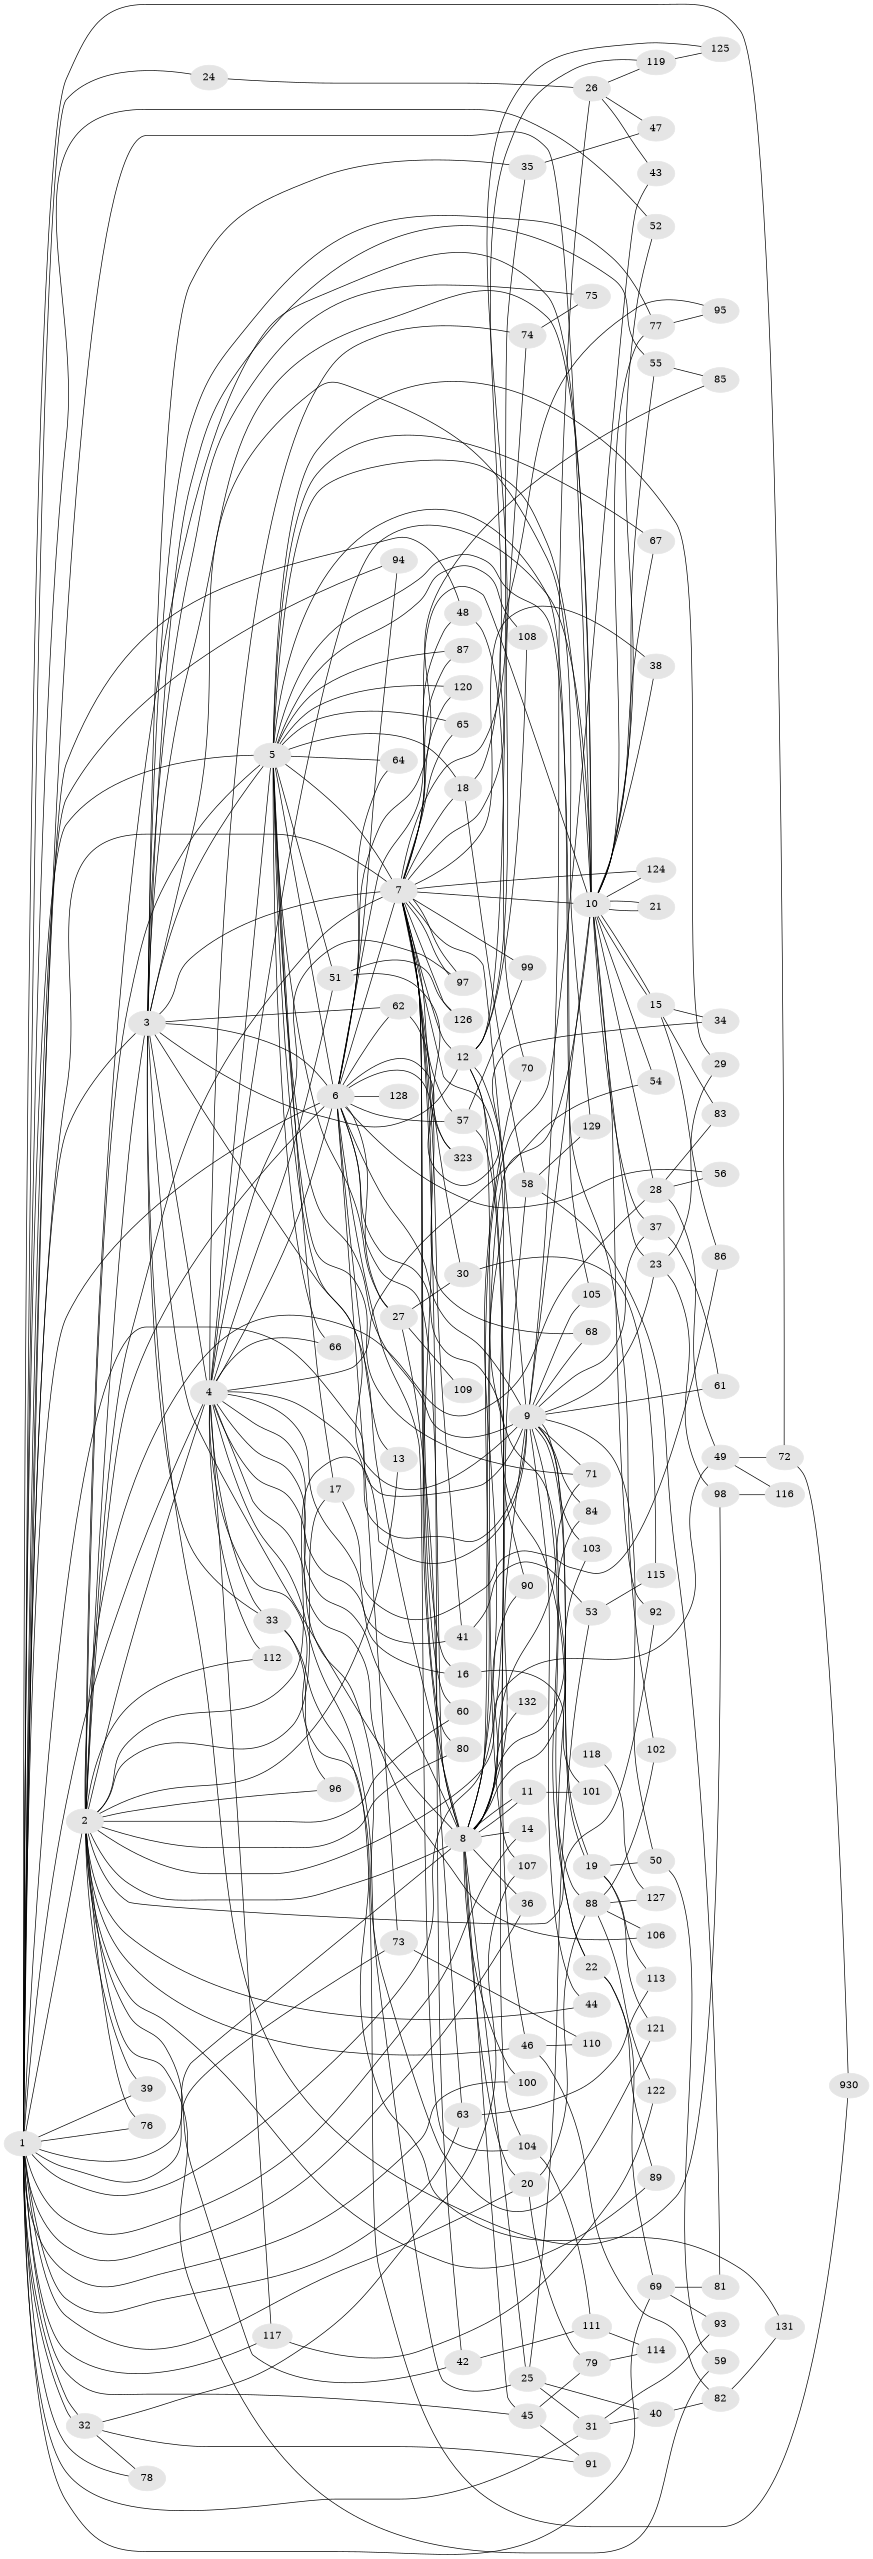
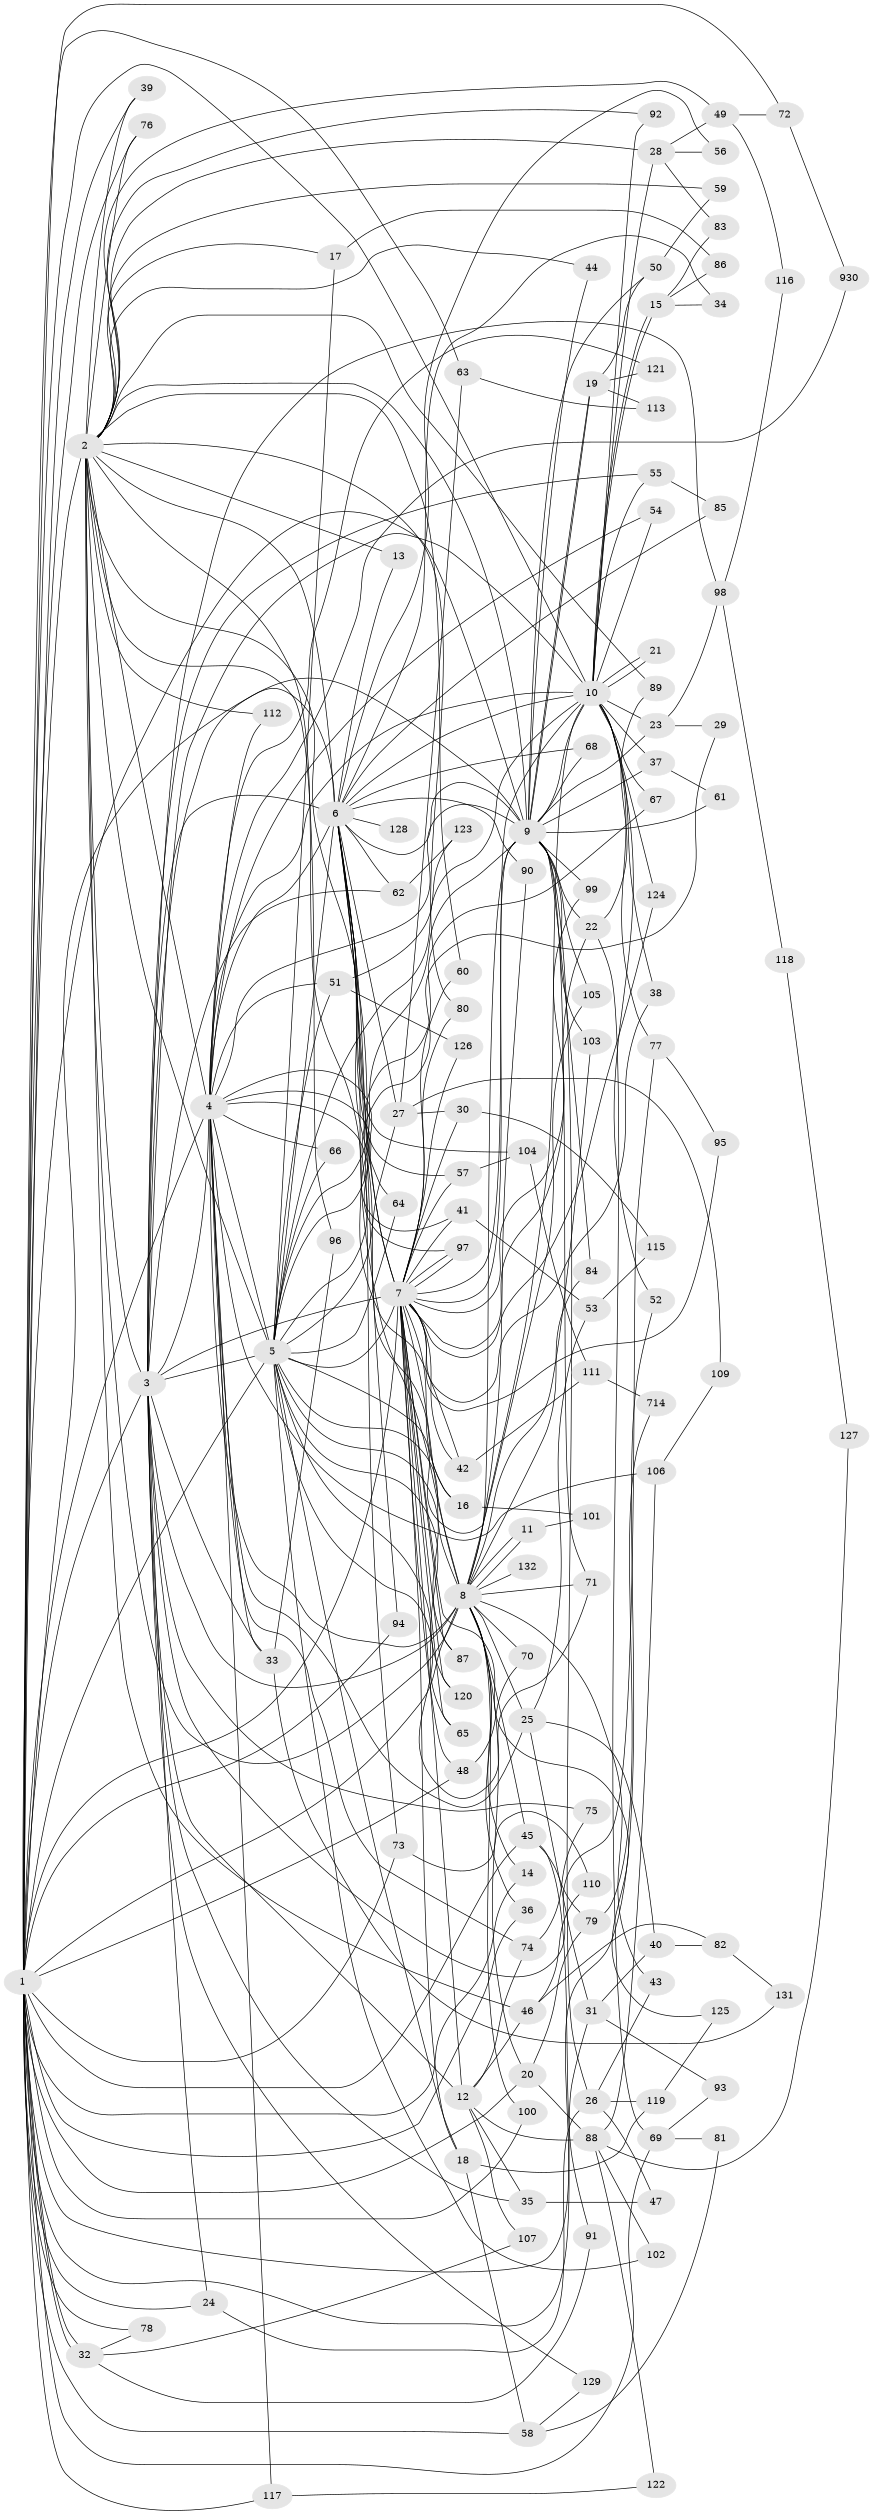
(186, 548) -> none
(527, 637) -> none
none -> (753, 777)
(489, 1061) -> (561, 862)
(463, 1159) -> (463, 830)
none -> (688, 1423)
none -> (172, 1889)
(656, 2351) -> (656, 1404)
